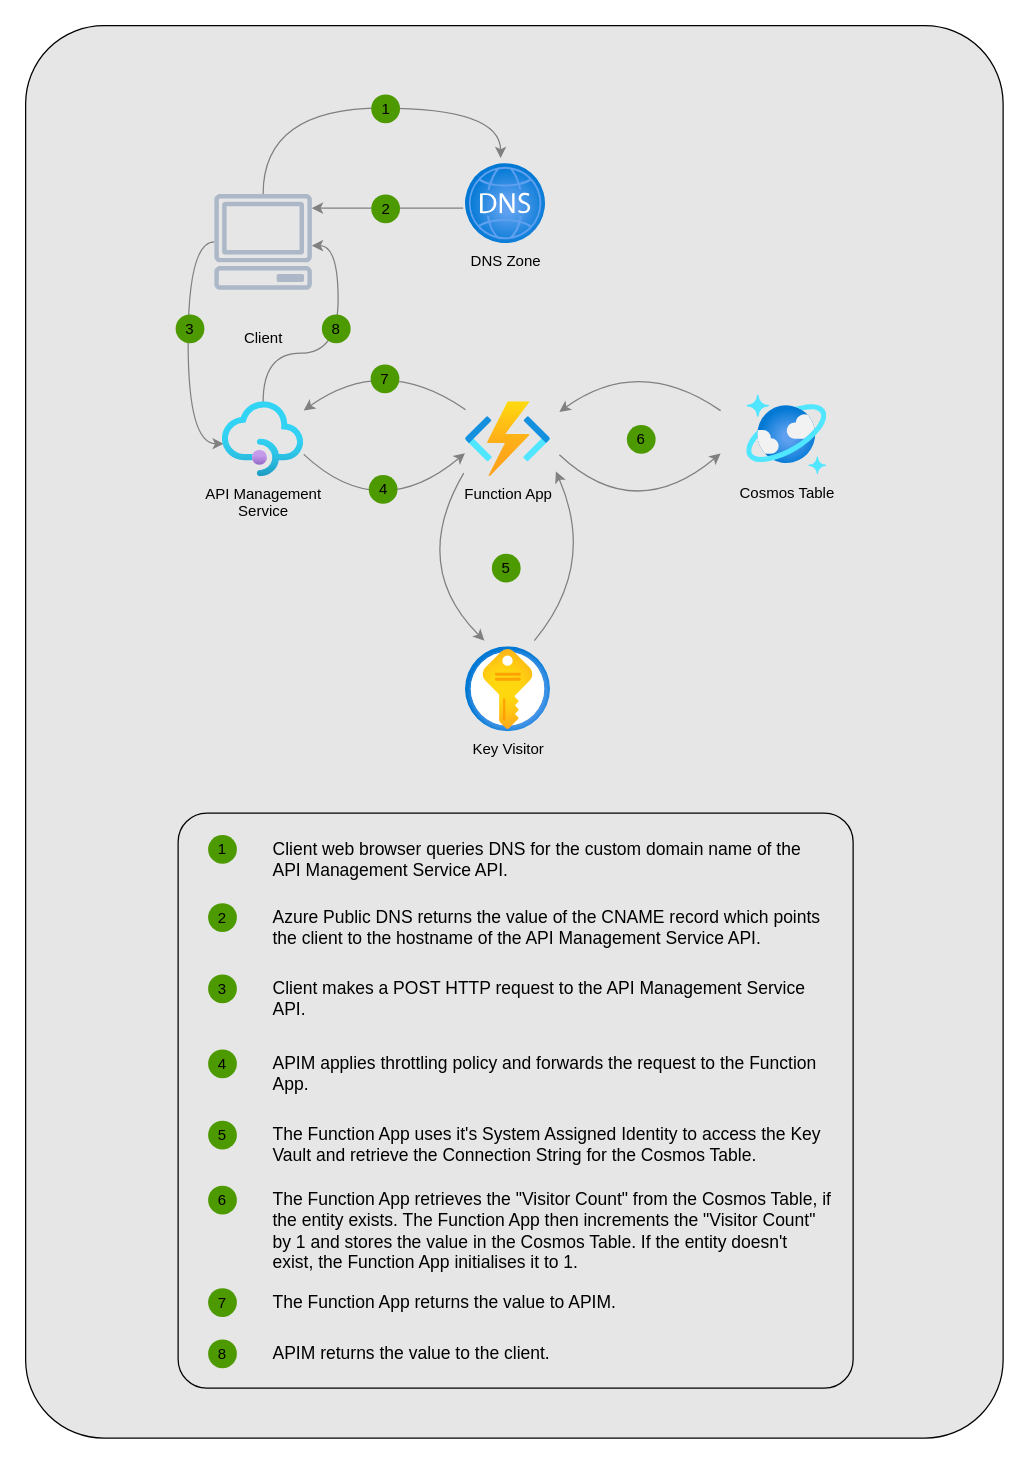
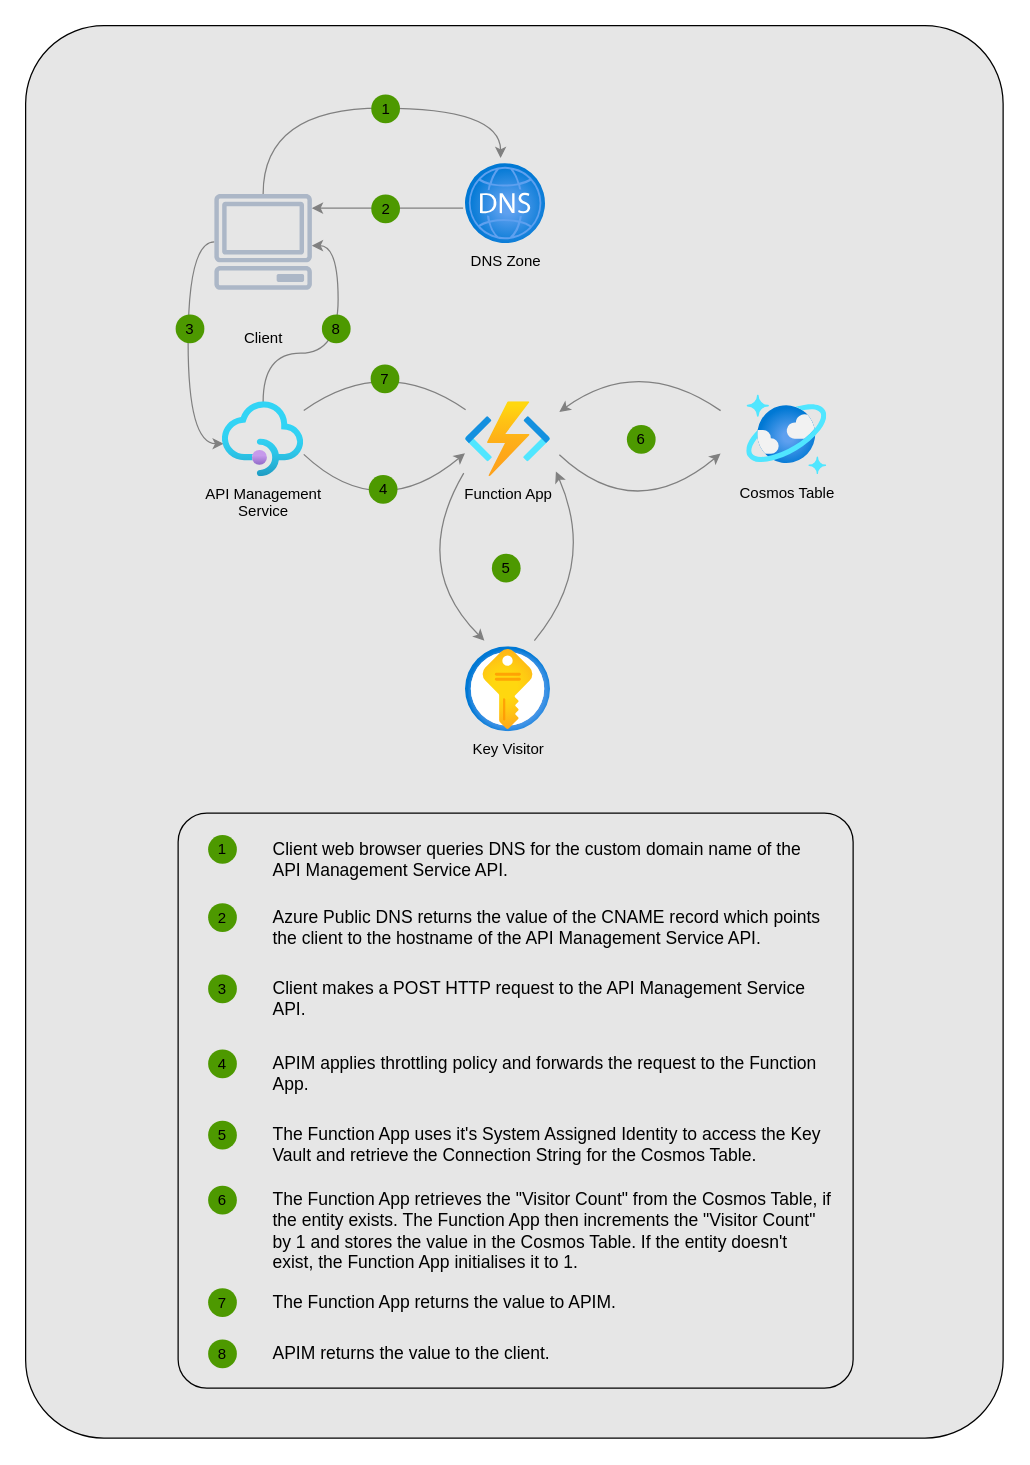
(340, 389) -> (336, 392)
